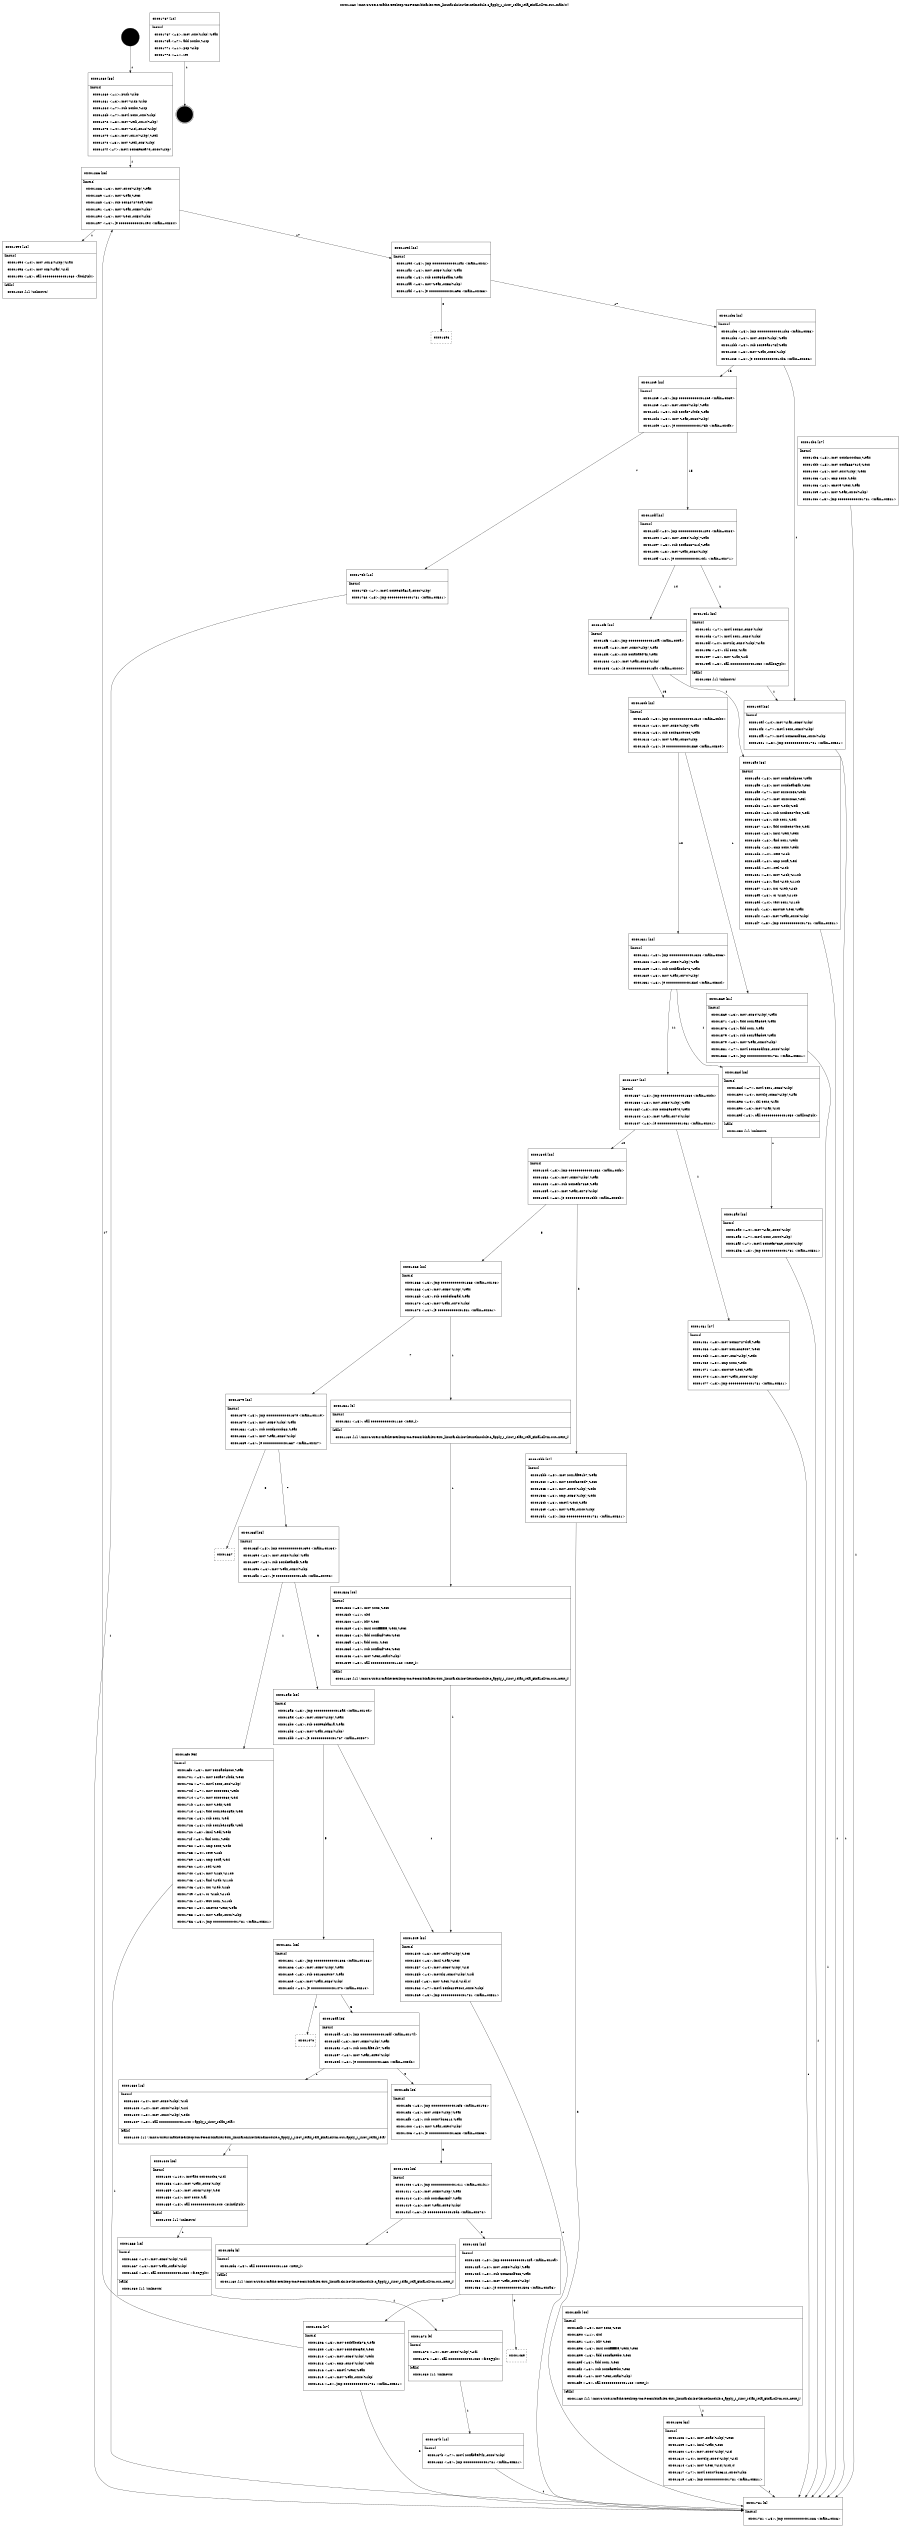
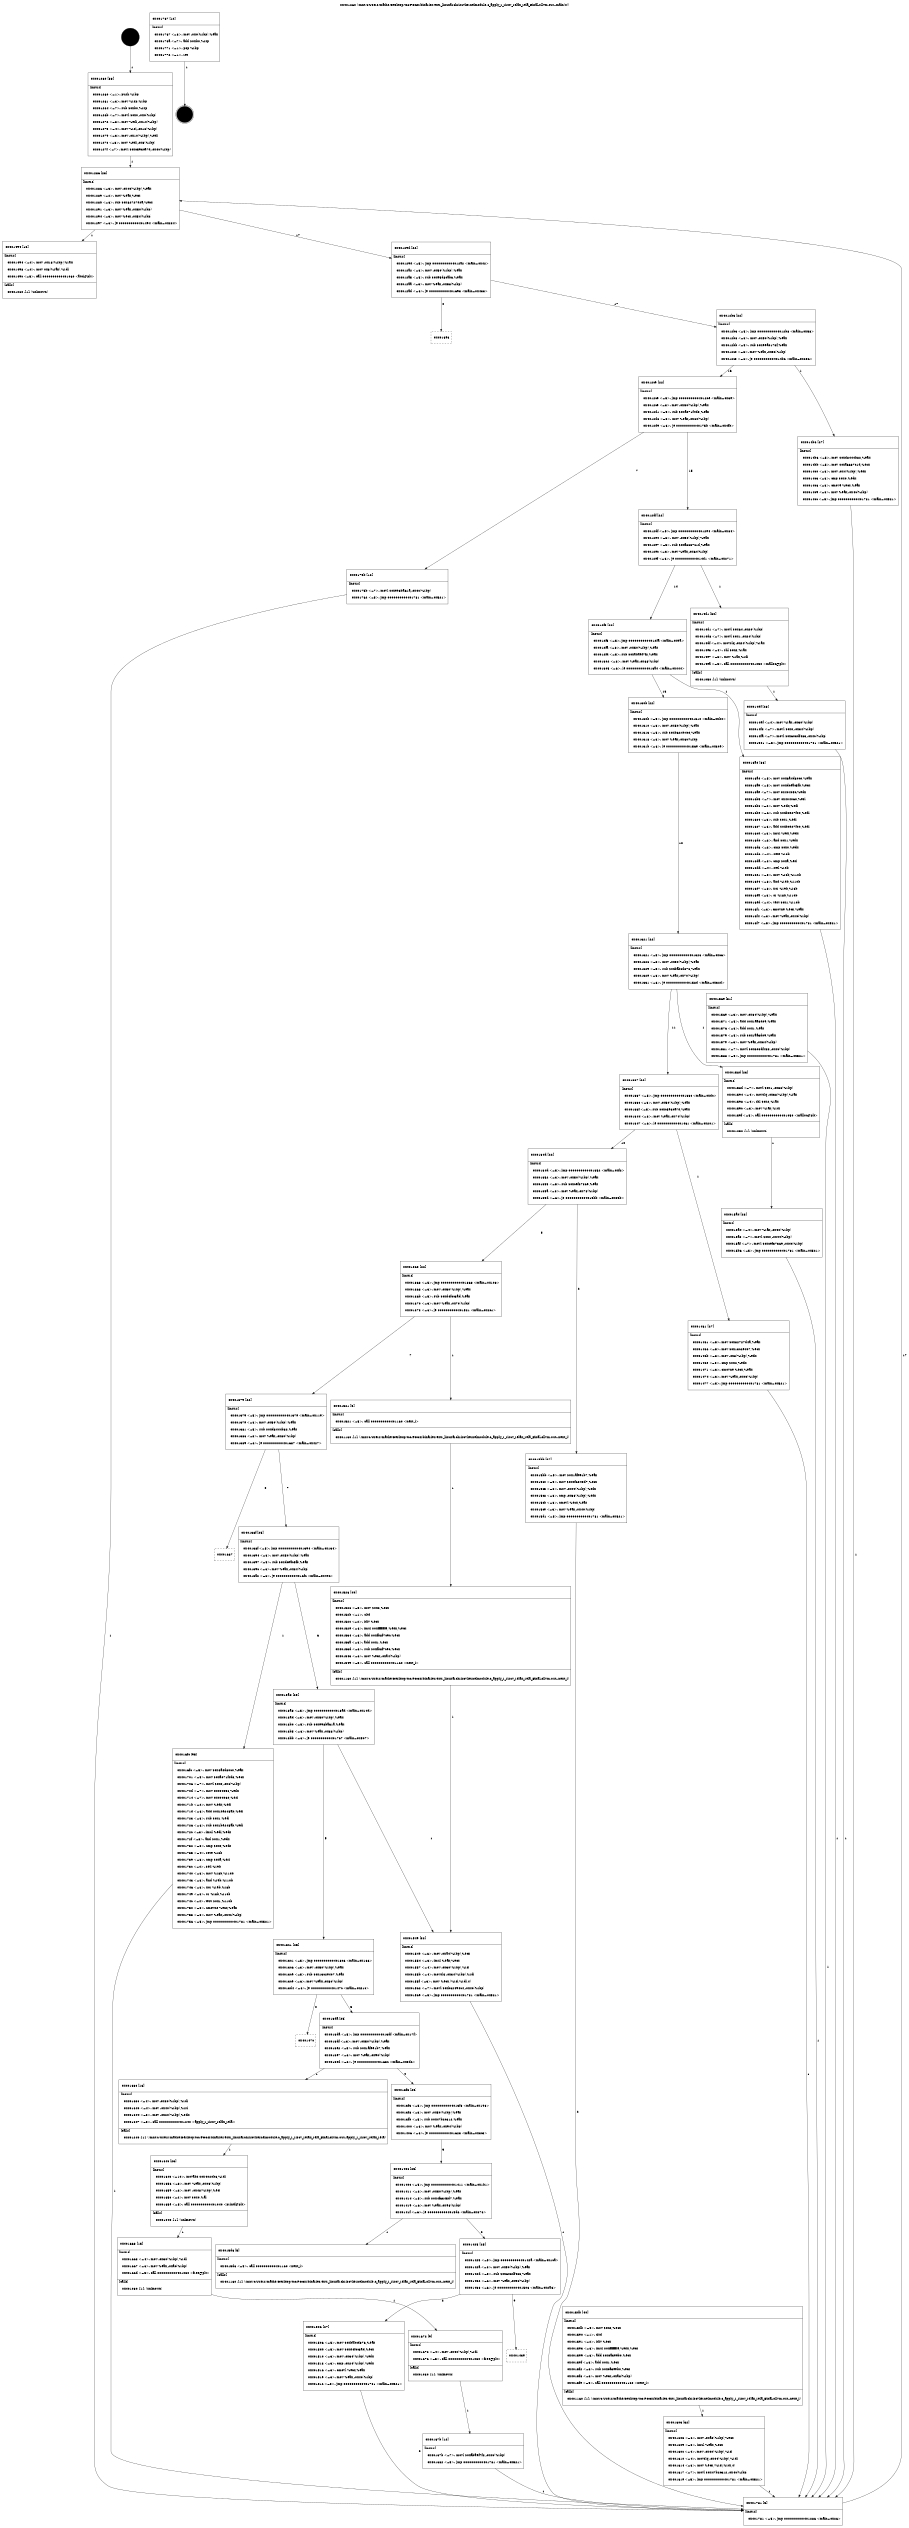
(795, 531) -> (816, 399)
(716, 872) -> none
(103, 1363) -> (902, 1040)
